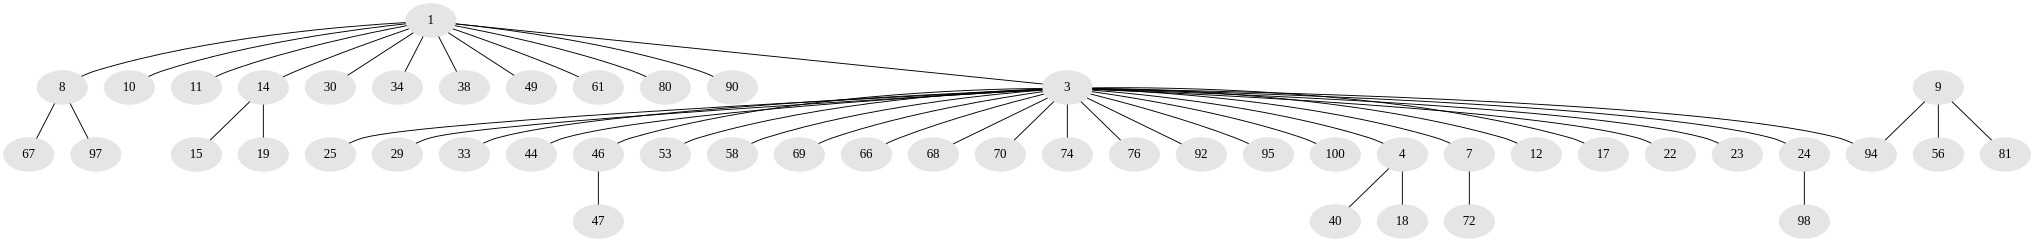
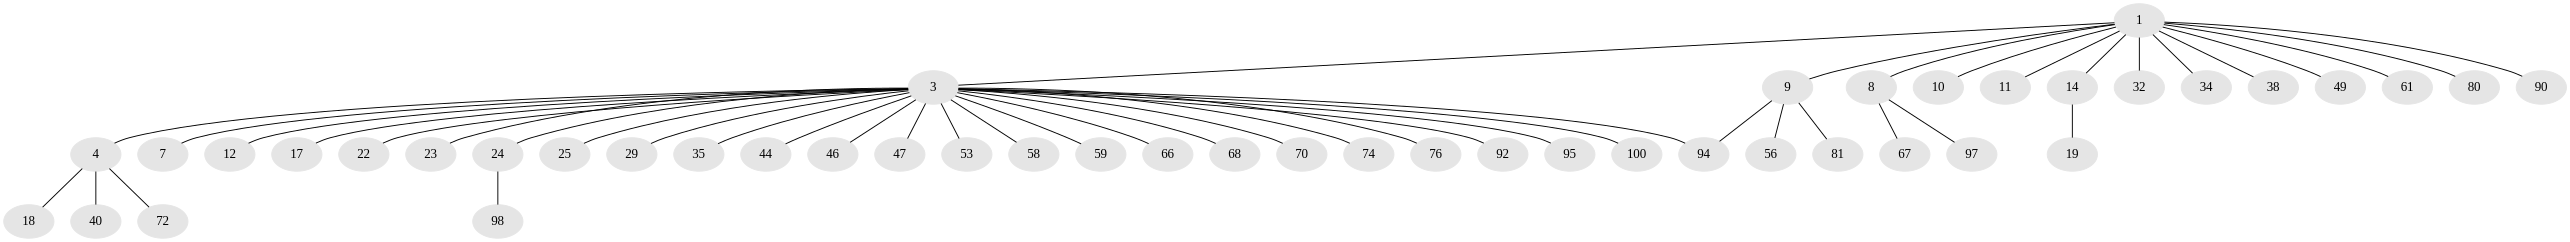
none -> (1961, 46)
(330, 87) -> (2139, 87)
(196, 154) -> none
(464, 154) -> (699, 154)
(799, 154) -> (1101, 154)
(598, 188) -> (917, 121)
(1469, 188) -> (129, 188)
